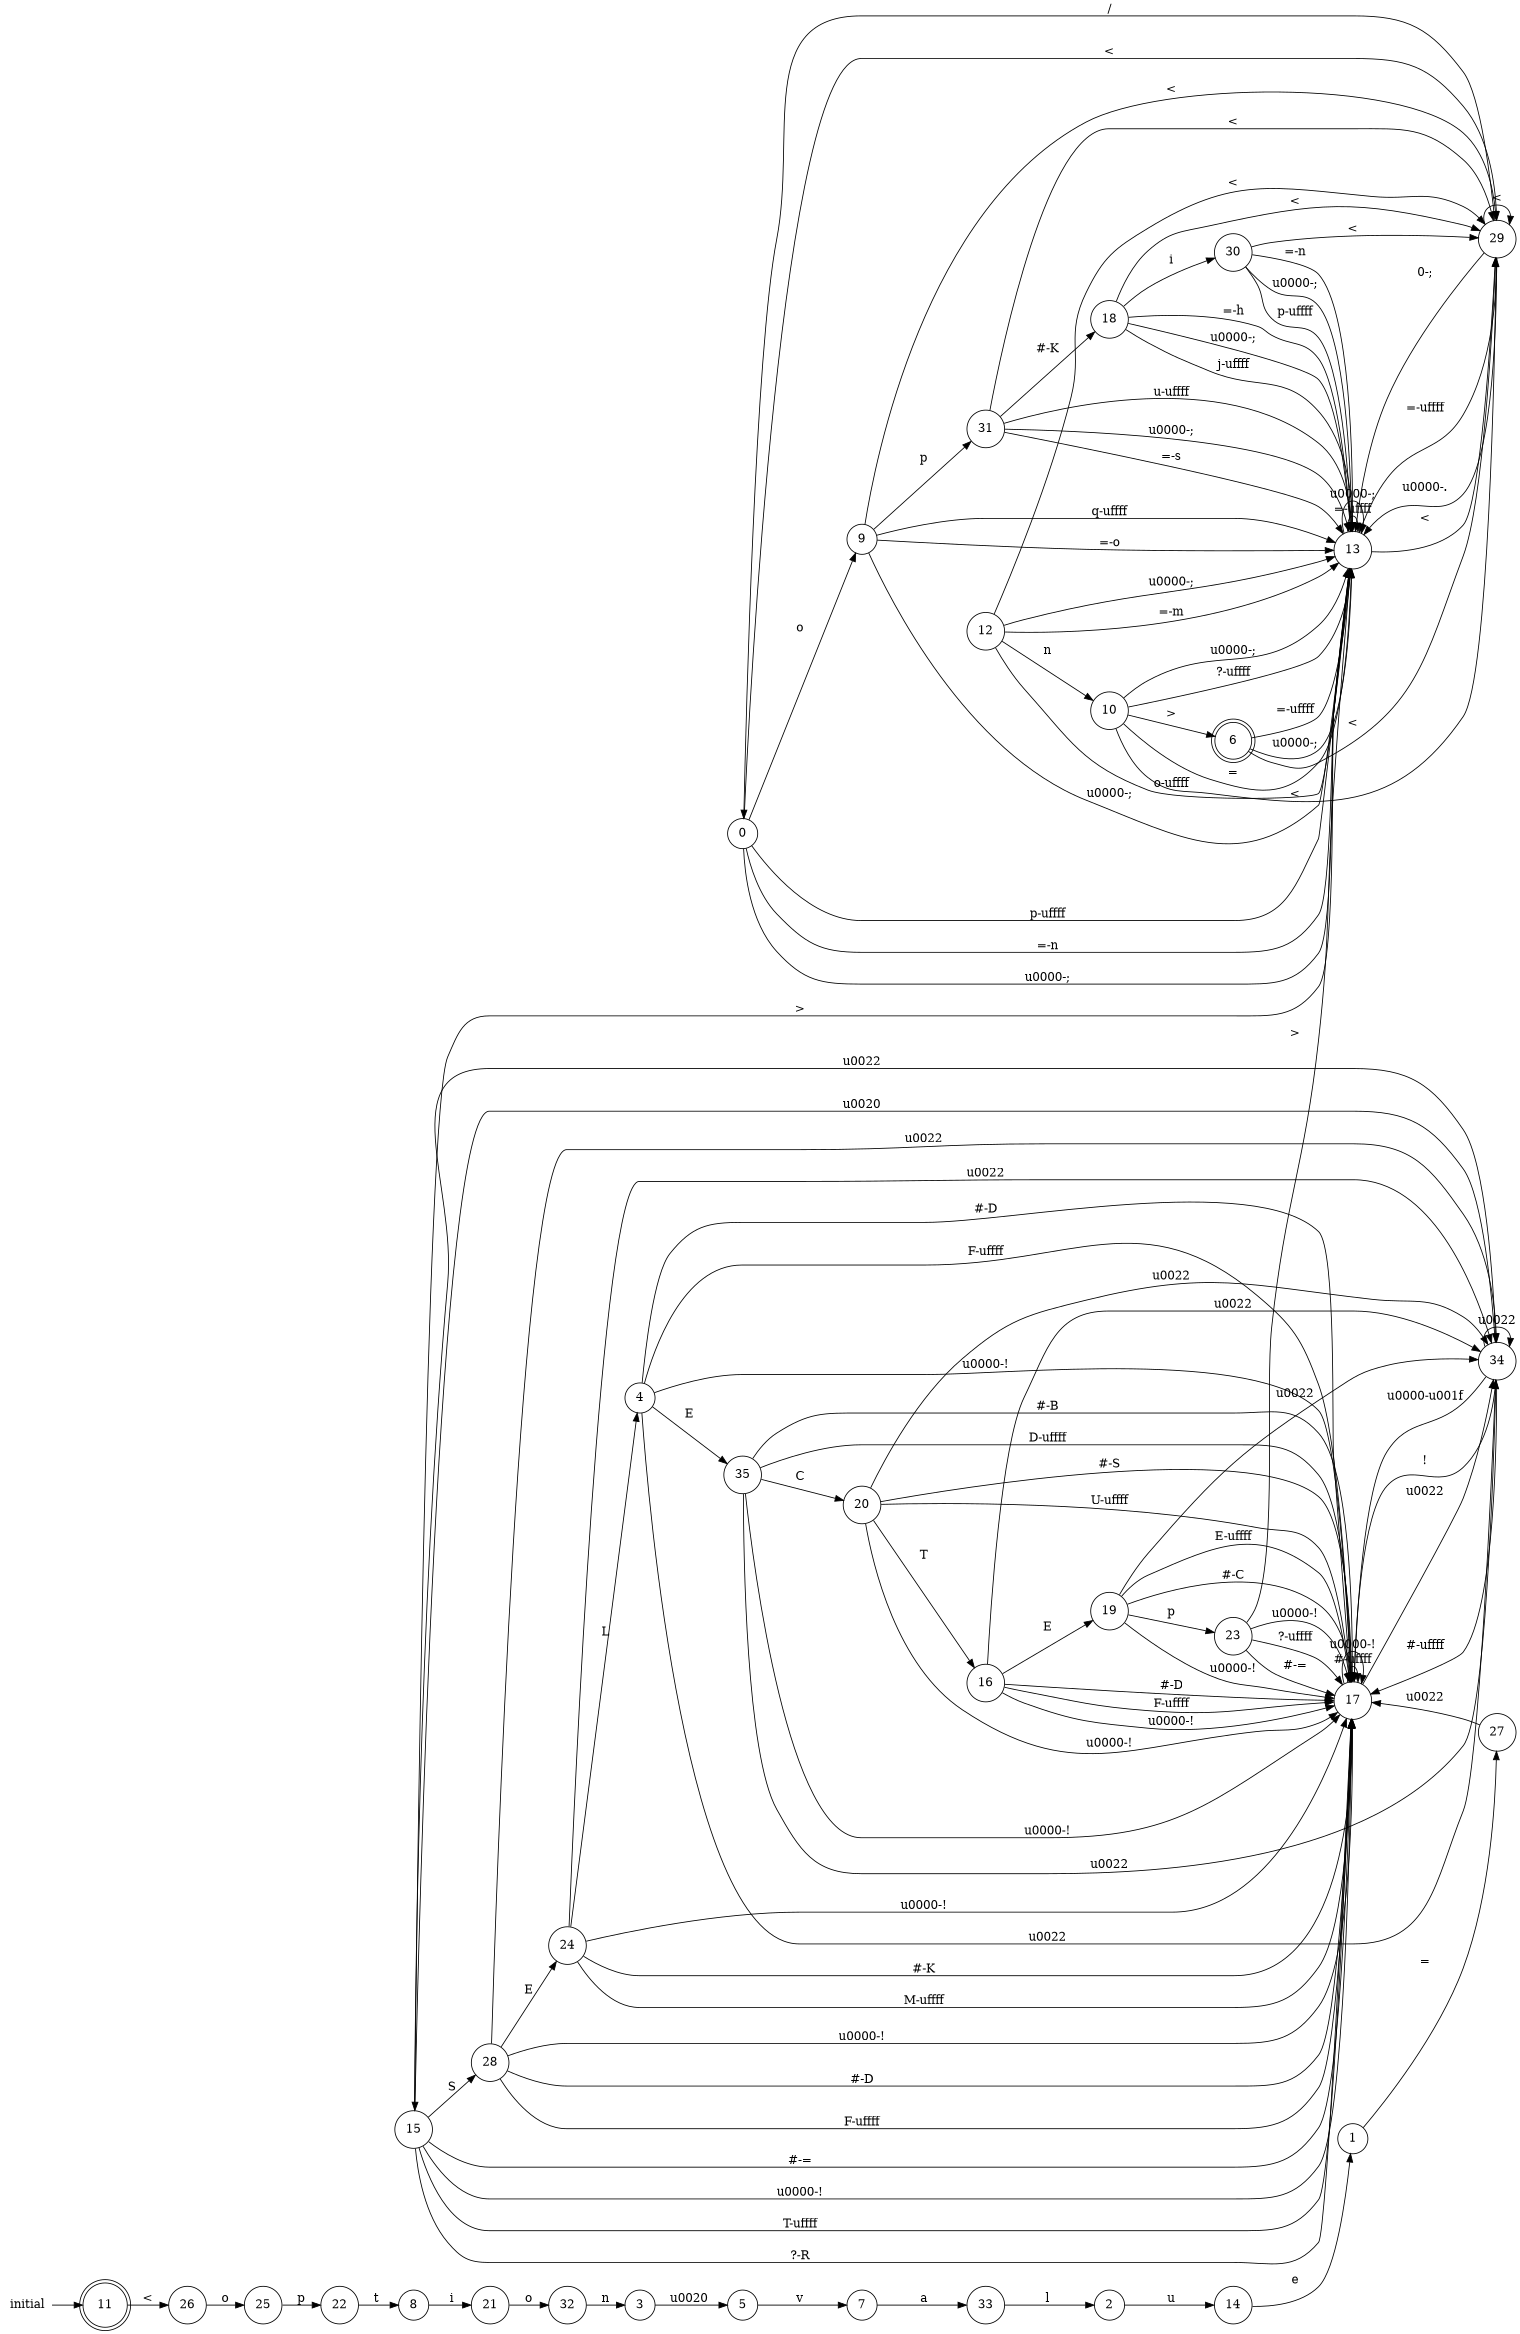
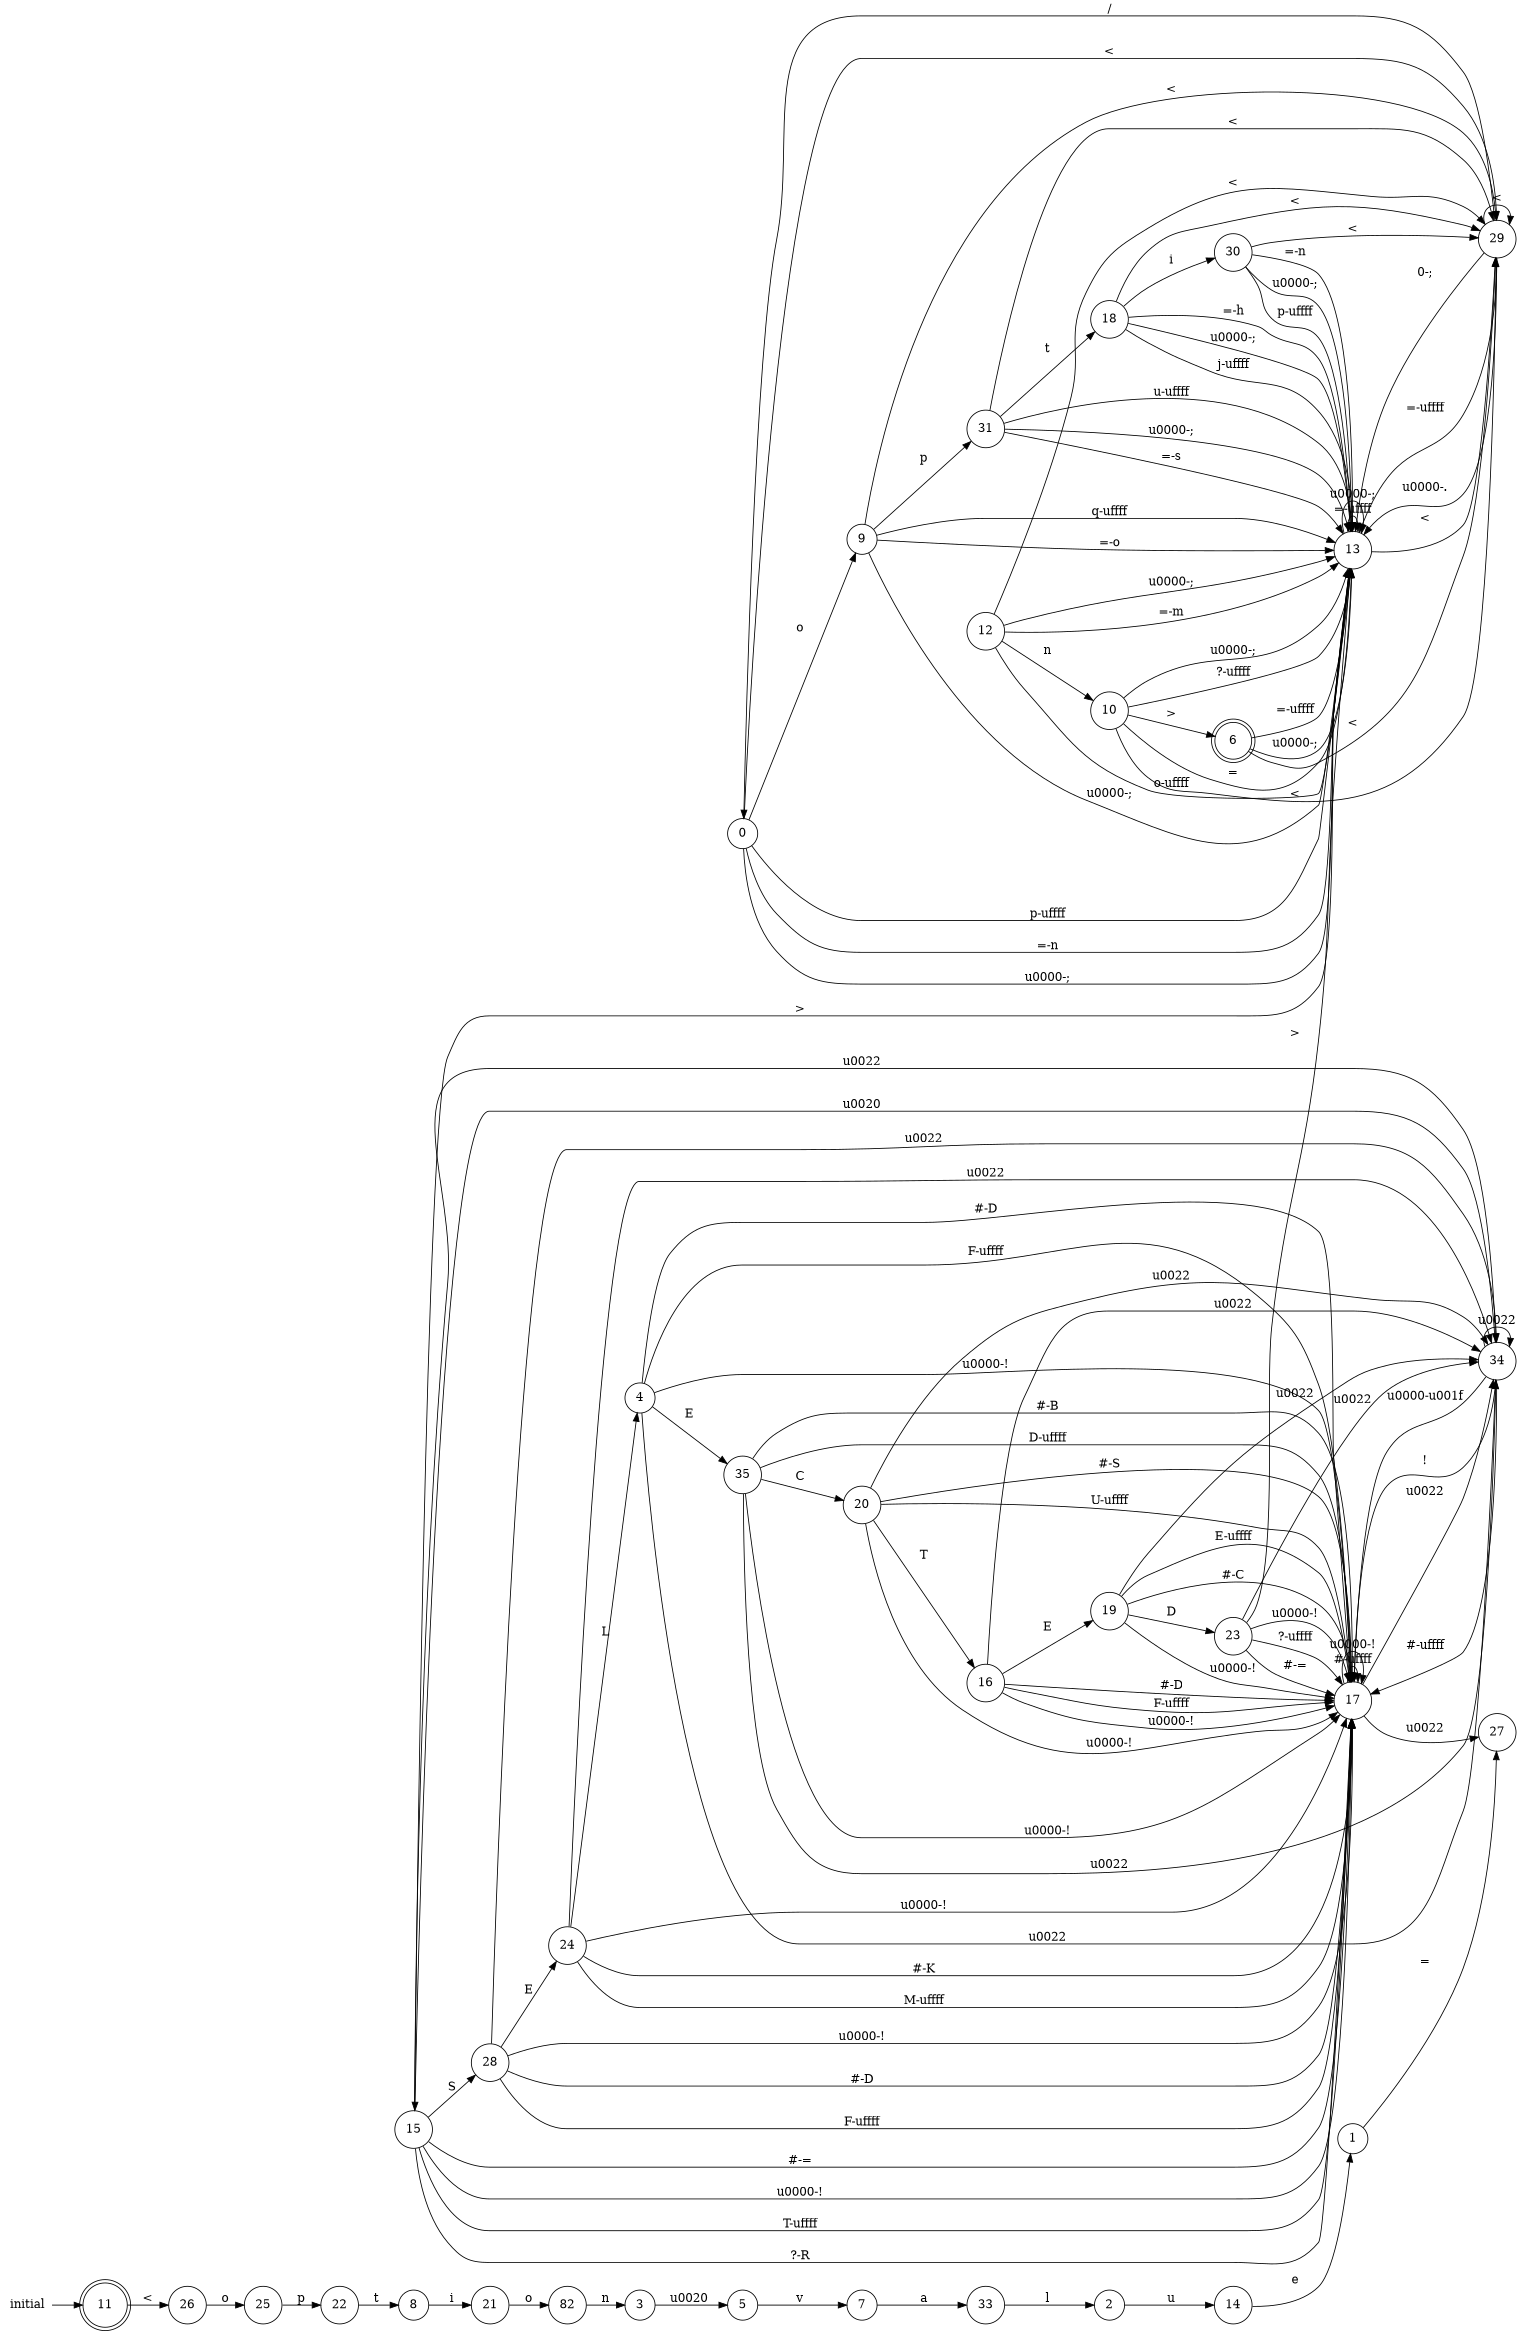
(1048, 349) -> (1048, 349)
none -> (1325, 1470)
(1171, 1612) -> (1171, 1612)
(1431, 1711) -> (1413, 1741)
(567, 2305) -> (567, 2305)
